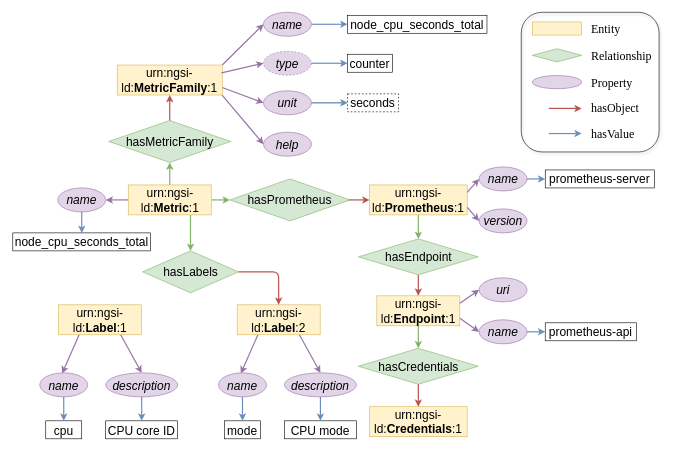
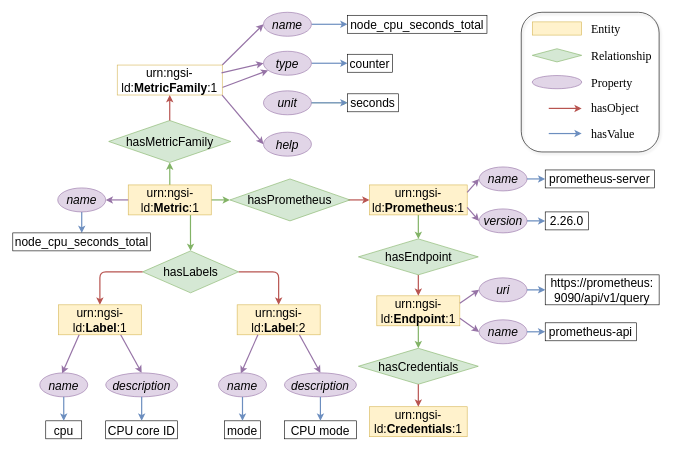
(287, 63) -> (287, 63)
(169, 80) -> (169, 80)
(240, 94) -> (243, 80)
(373, 103) -> (373, 103)
none -> (537, 221)
none -> (567, 221)
none -> (108, 272)
none -> (537, 290)
none -> (602, 290)
